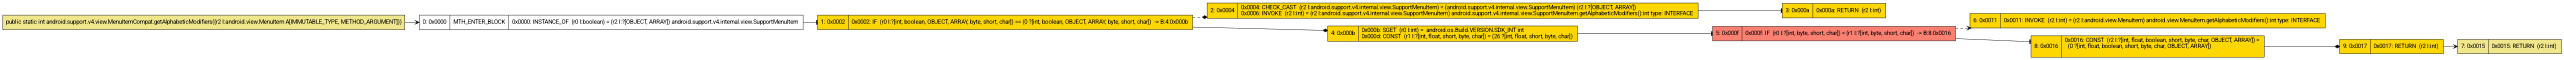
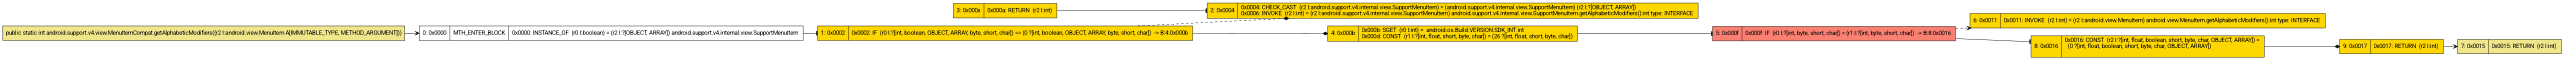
(1739, 11) -> (1131, 11)
